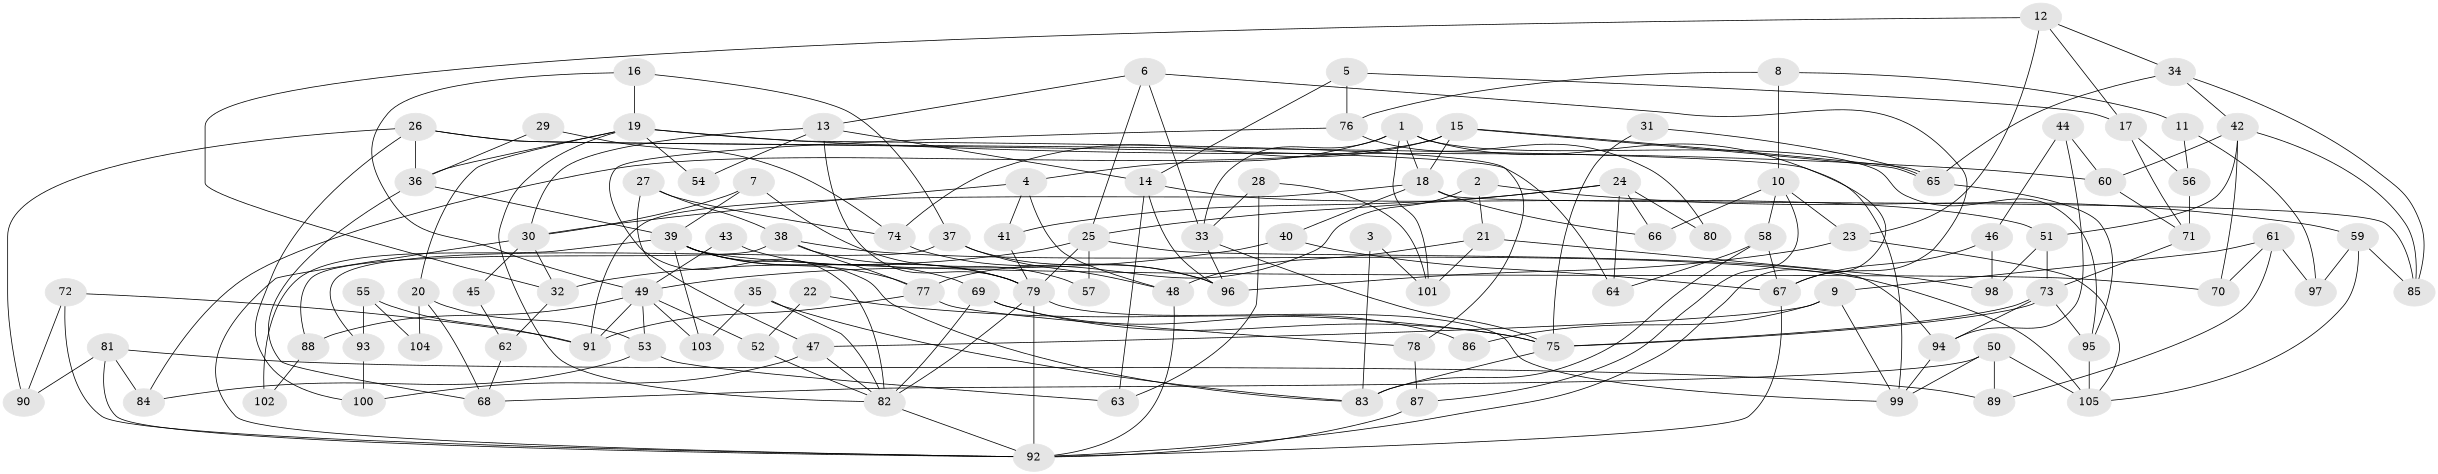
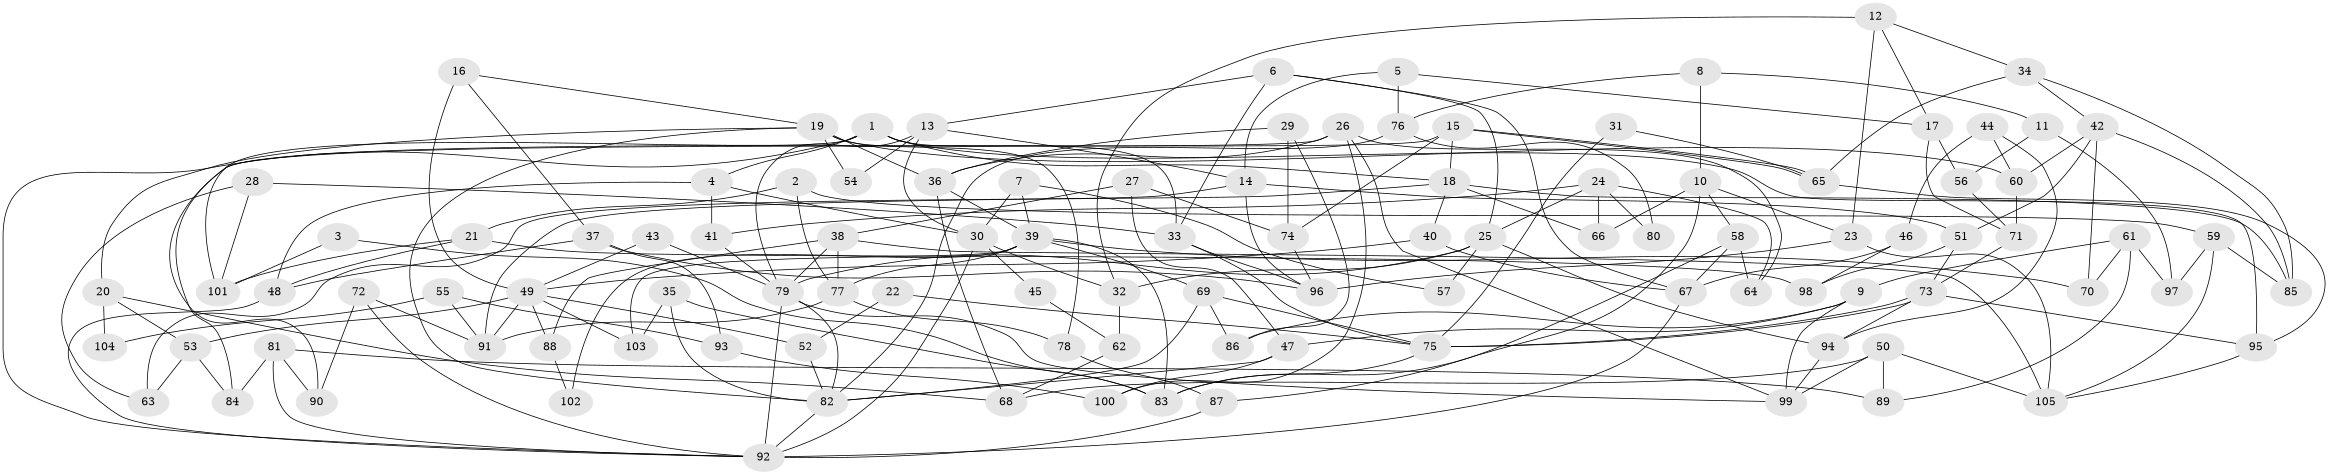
none -> (1340, 243)
